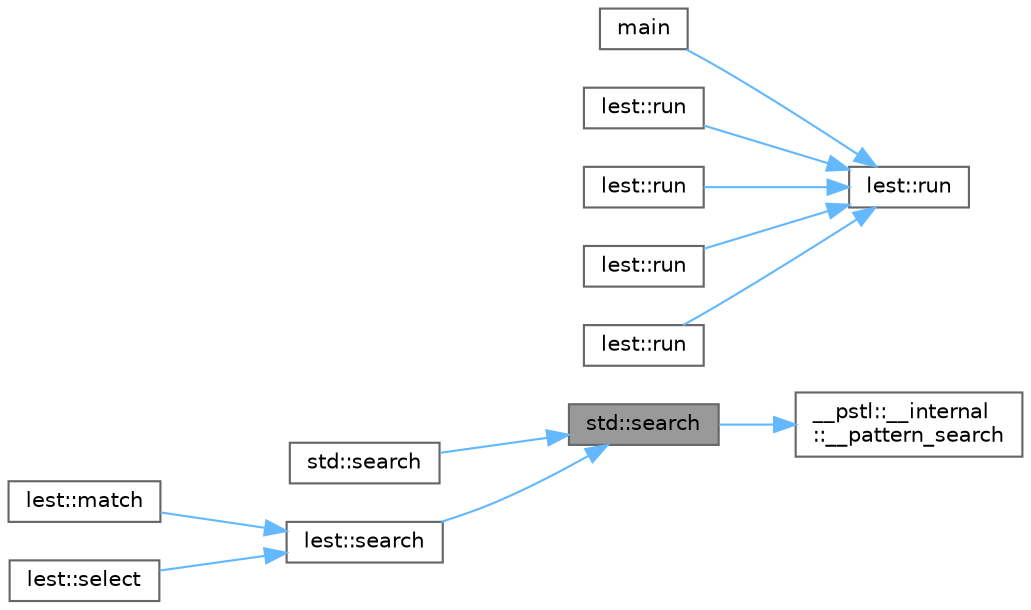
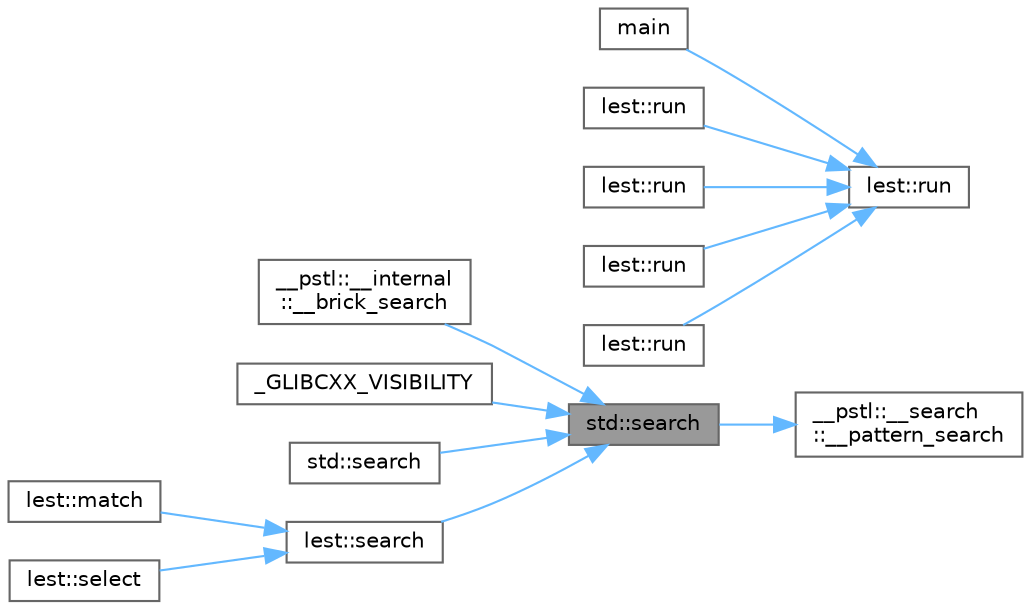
none -> (365, 292)
none -> (365, 384)
(909, 425) -> (909, 425)
